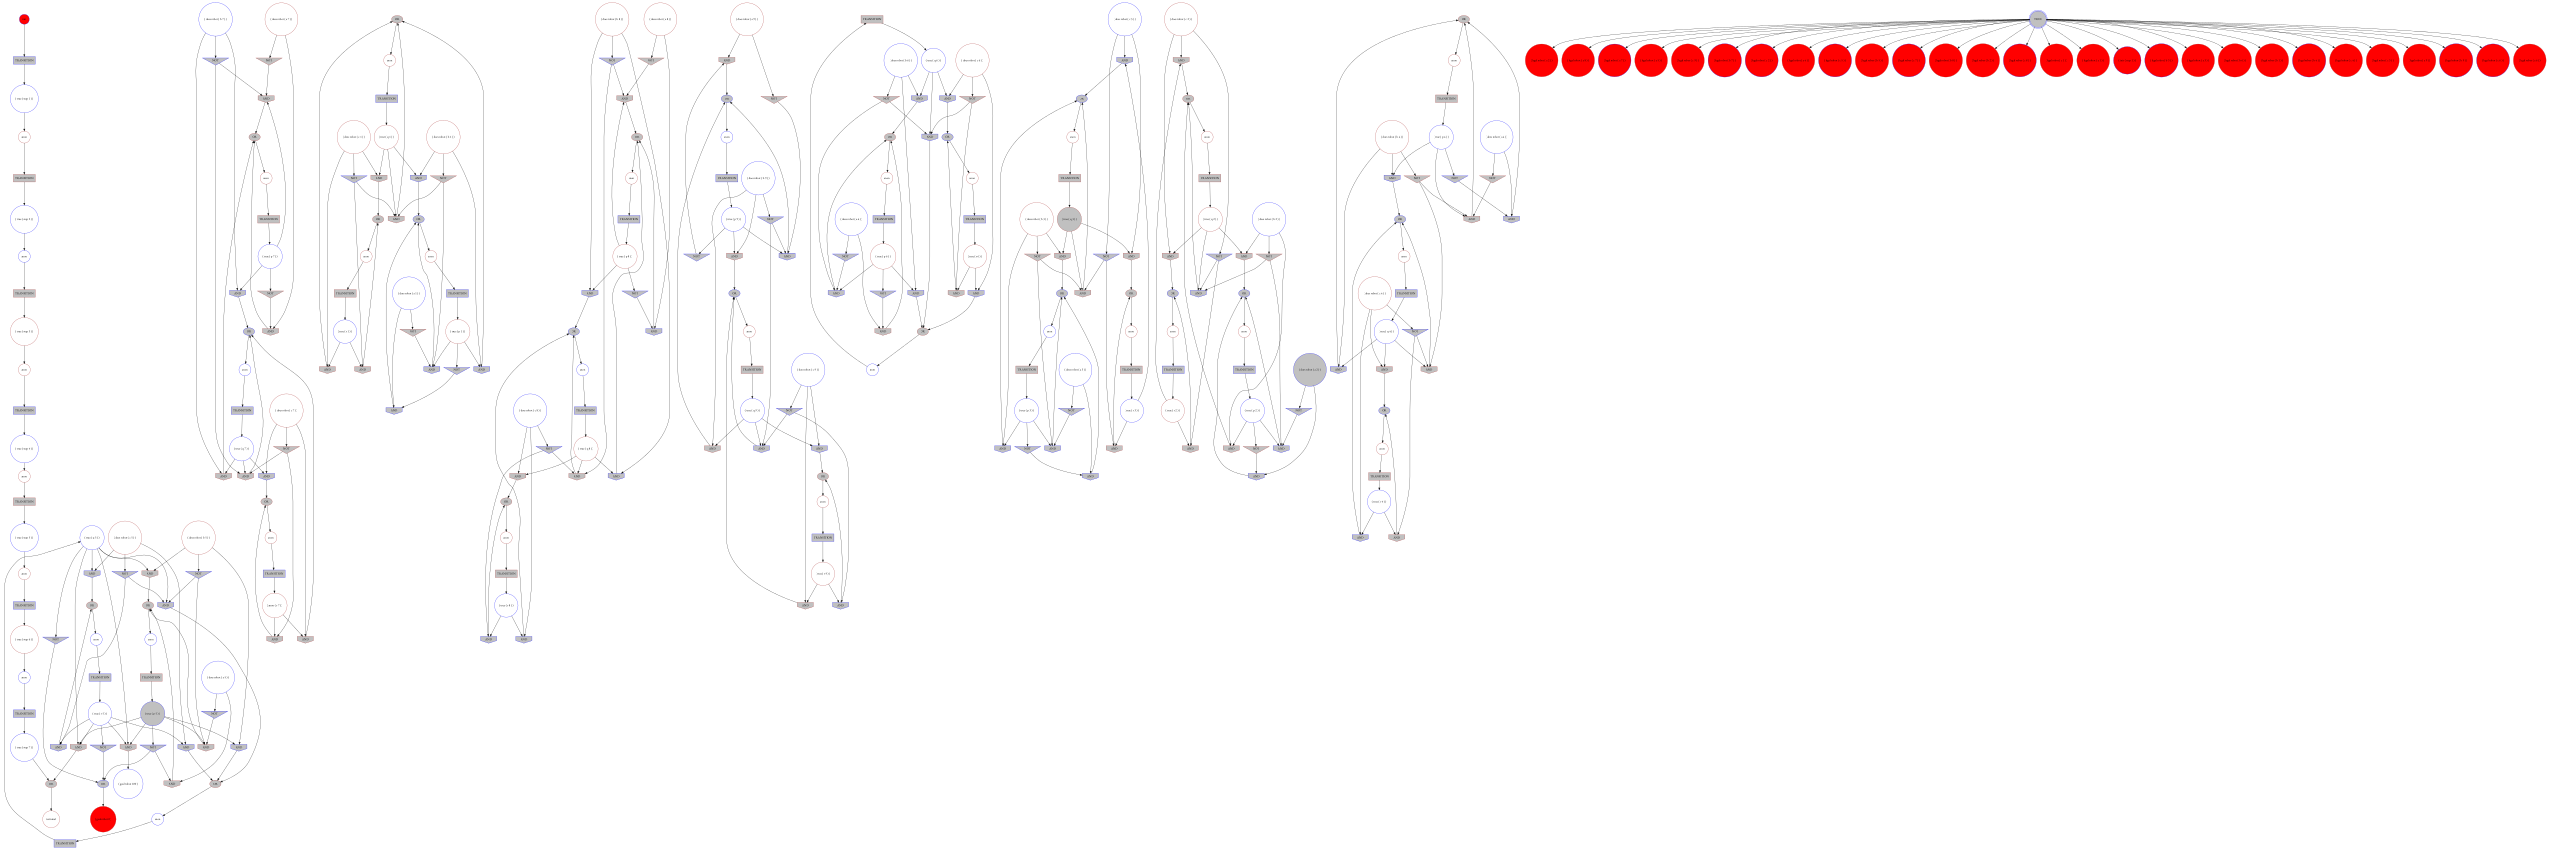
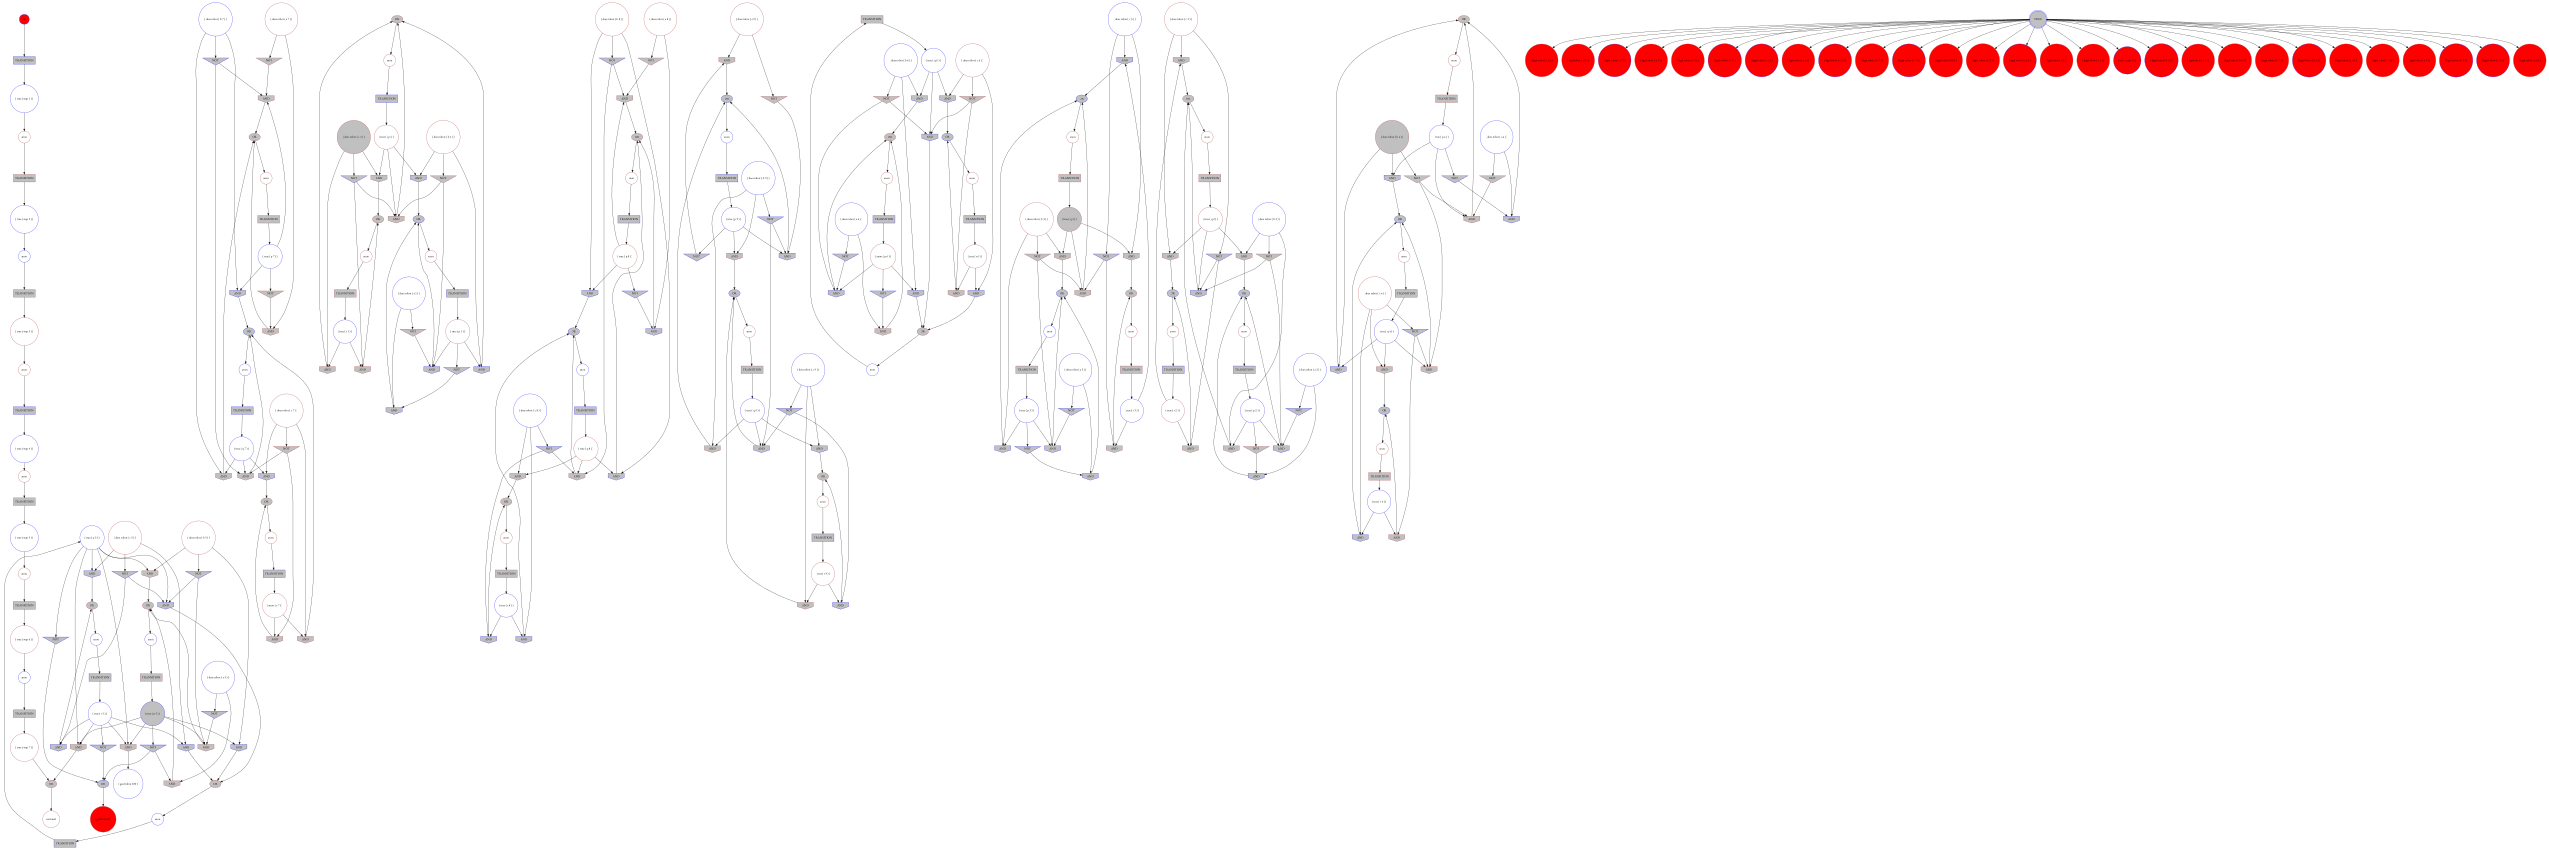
(354, 137) -> (354, 137)
(1392, 137) -> (1392, 137)
(883, 256) -> (883, 256)
(1310, 370) -> (1310, 370)
(24, 747) -> (24, 747)
